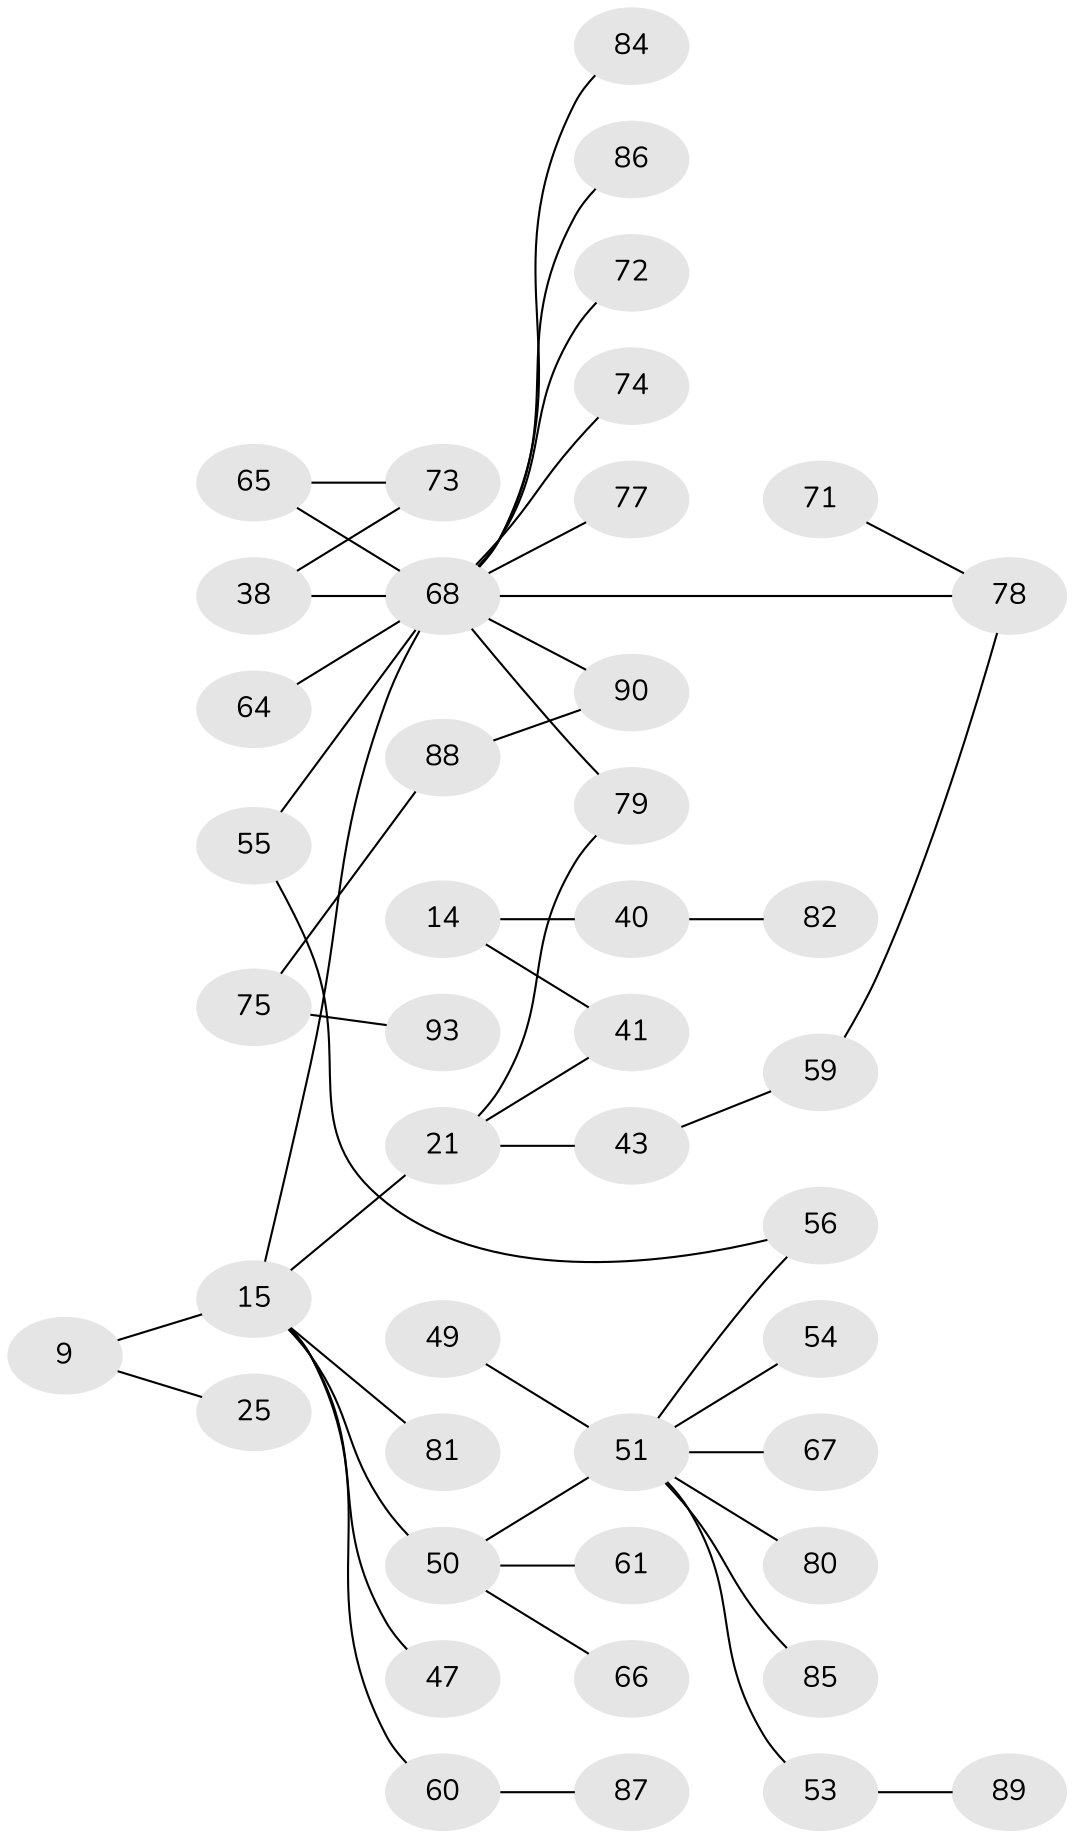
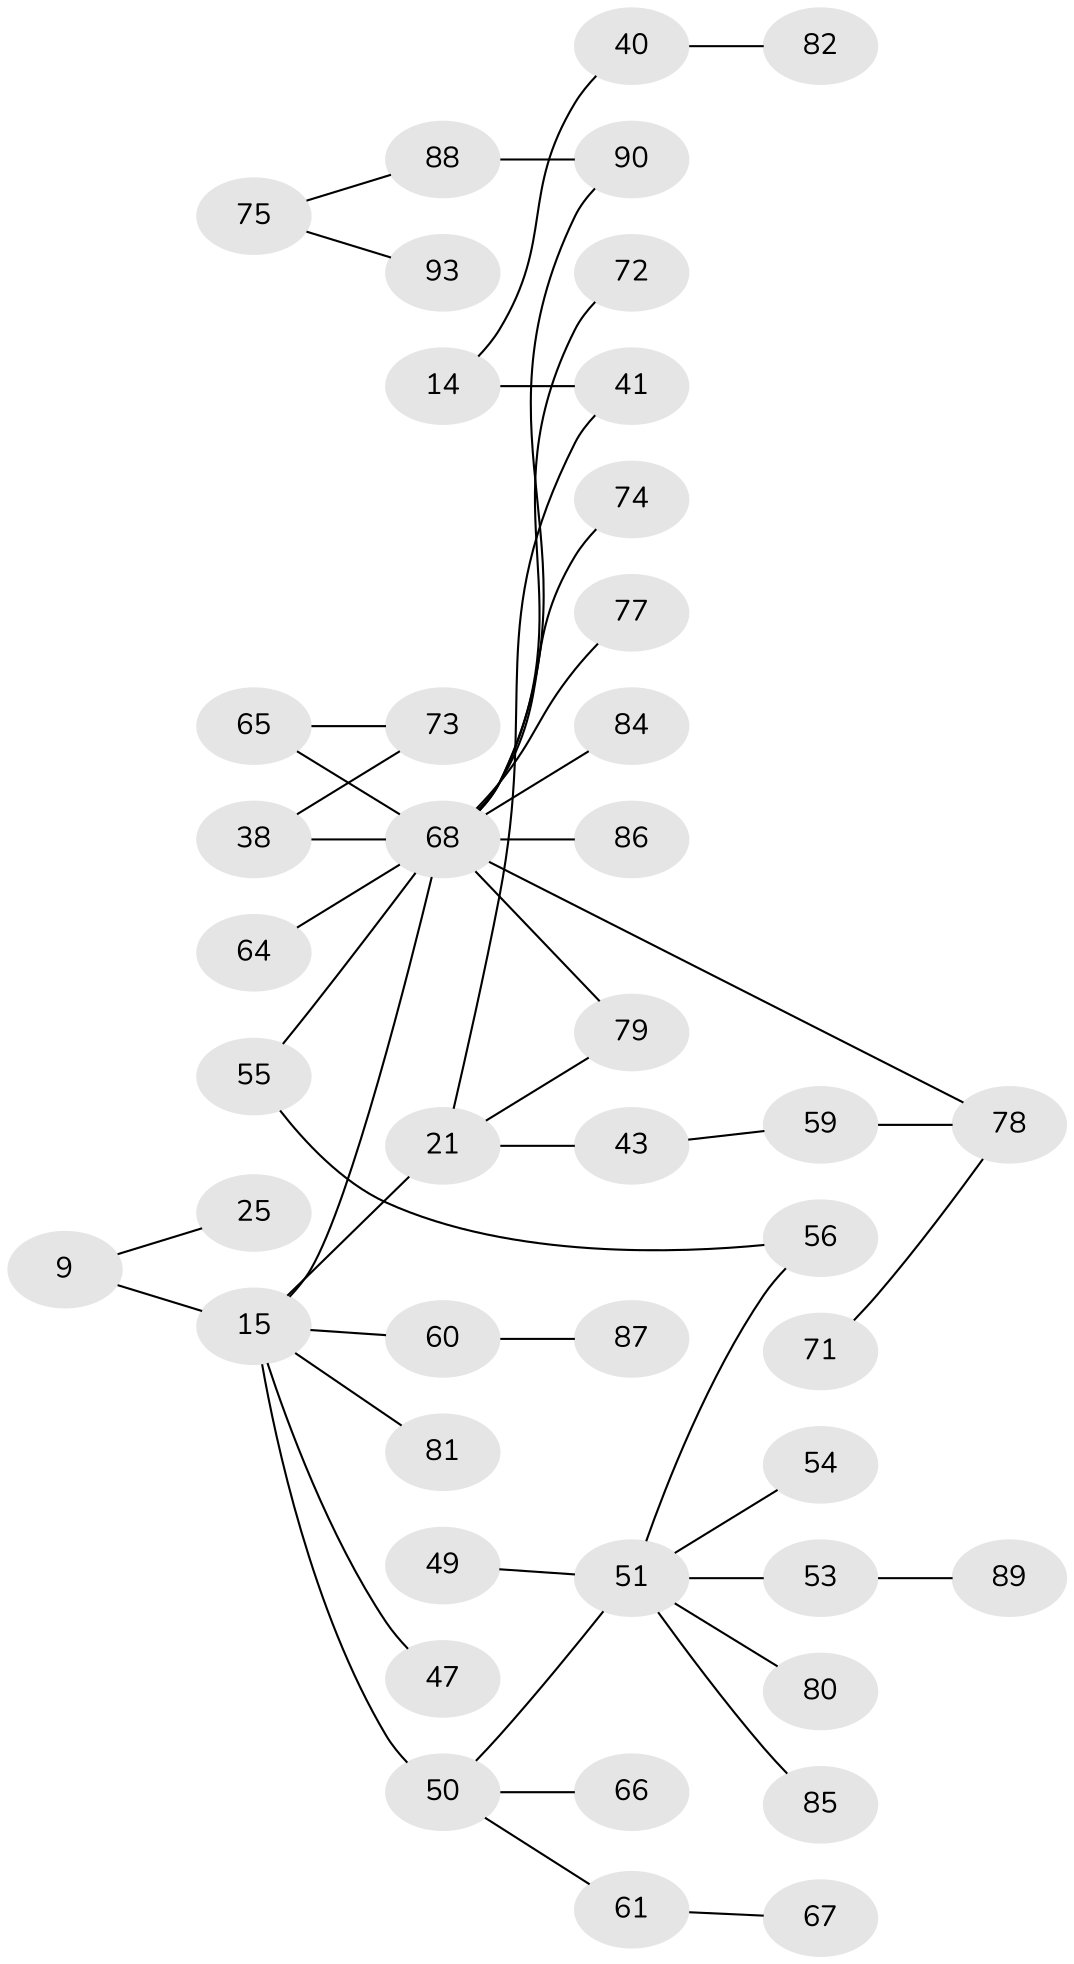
(726, 1452) -> (726, 1914)
